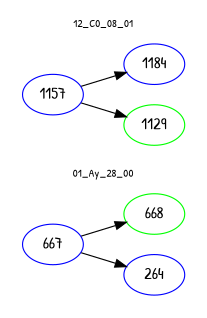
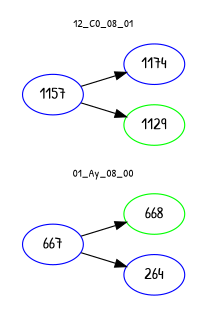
(154, 64) -> (154, 64)
(104, 174) -> (104, 174)
